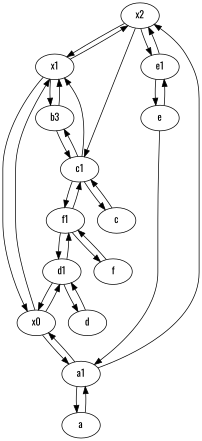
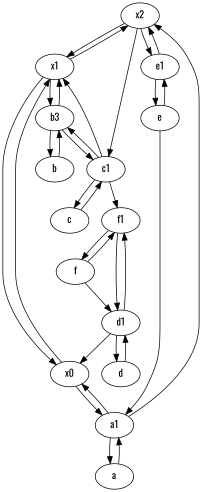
none -> (55, 169)
(76, 199) -> none
(52, 301) -> (96, 295)
